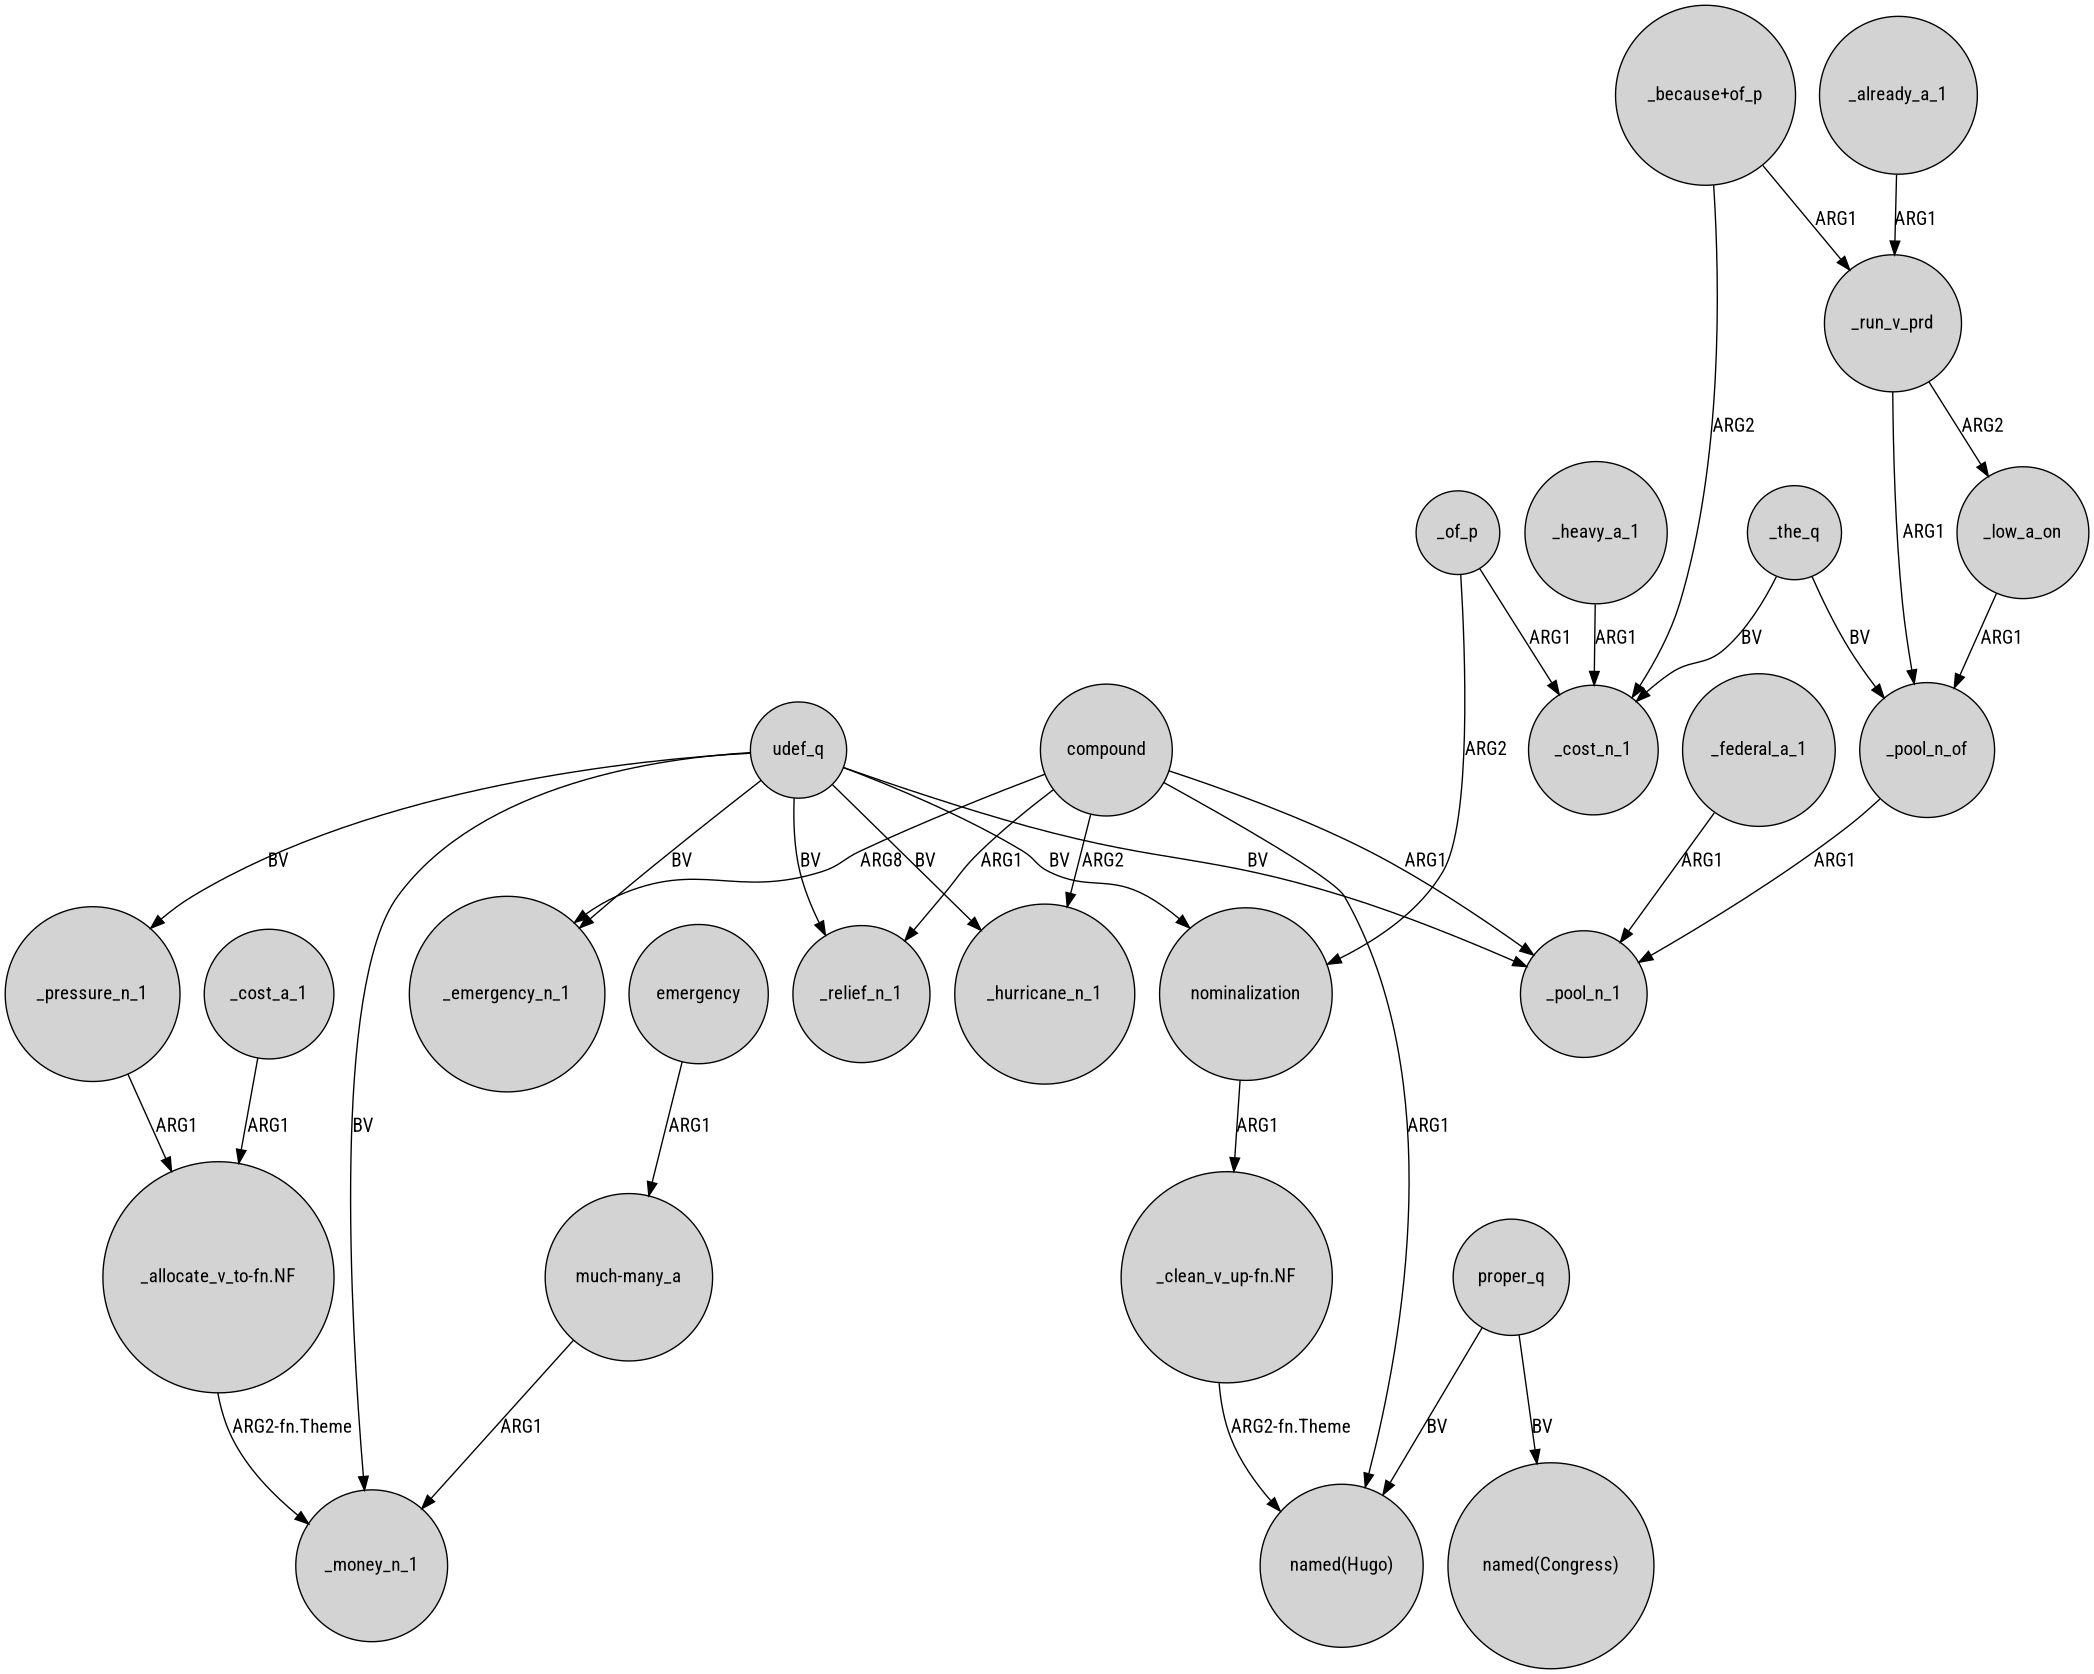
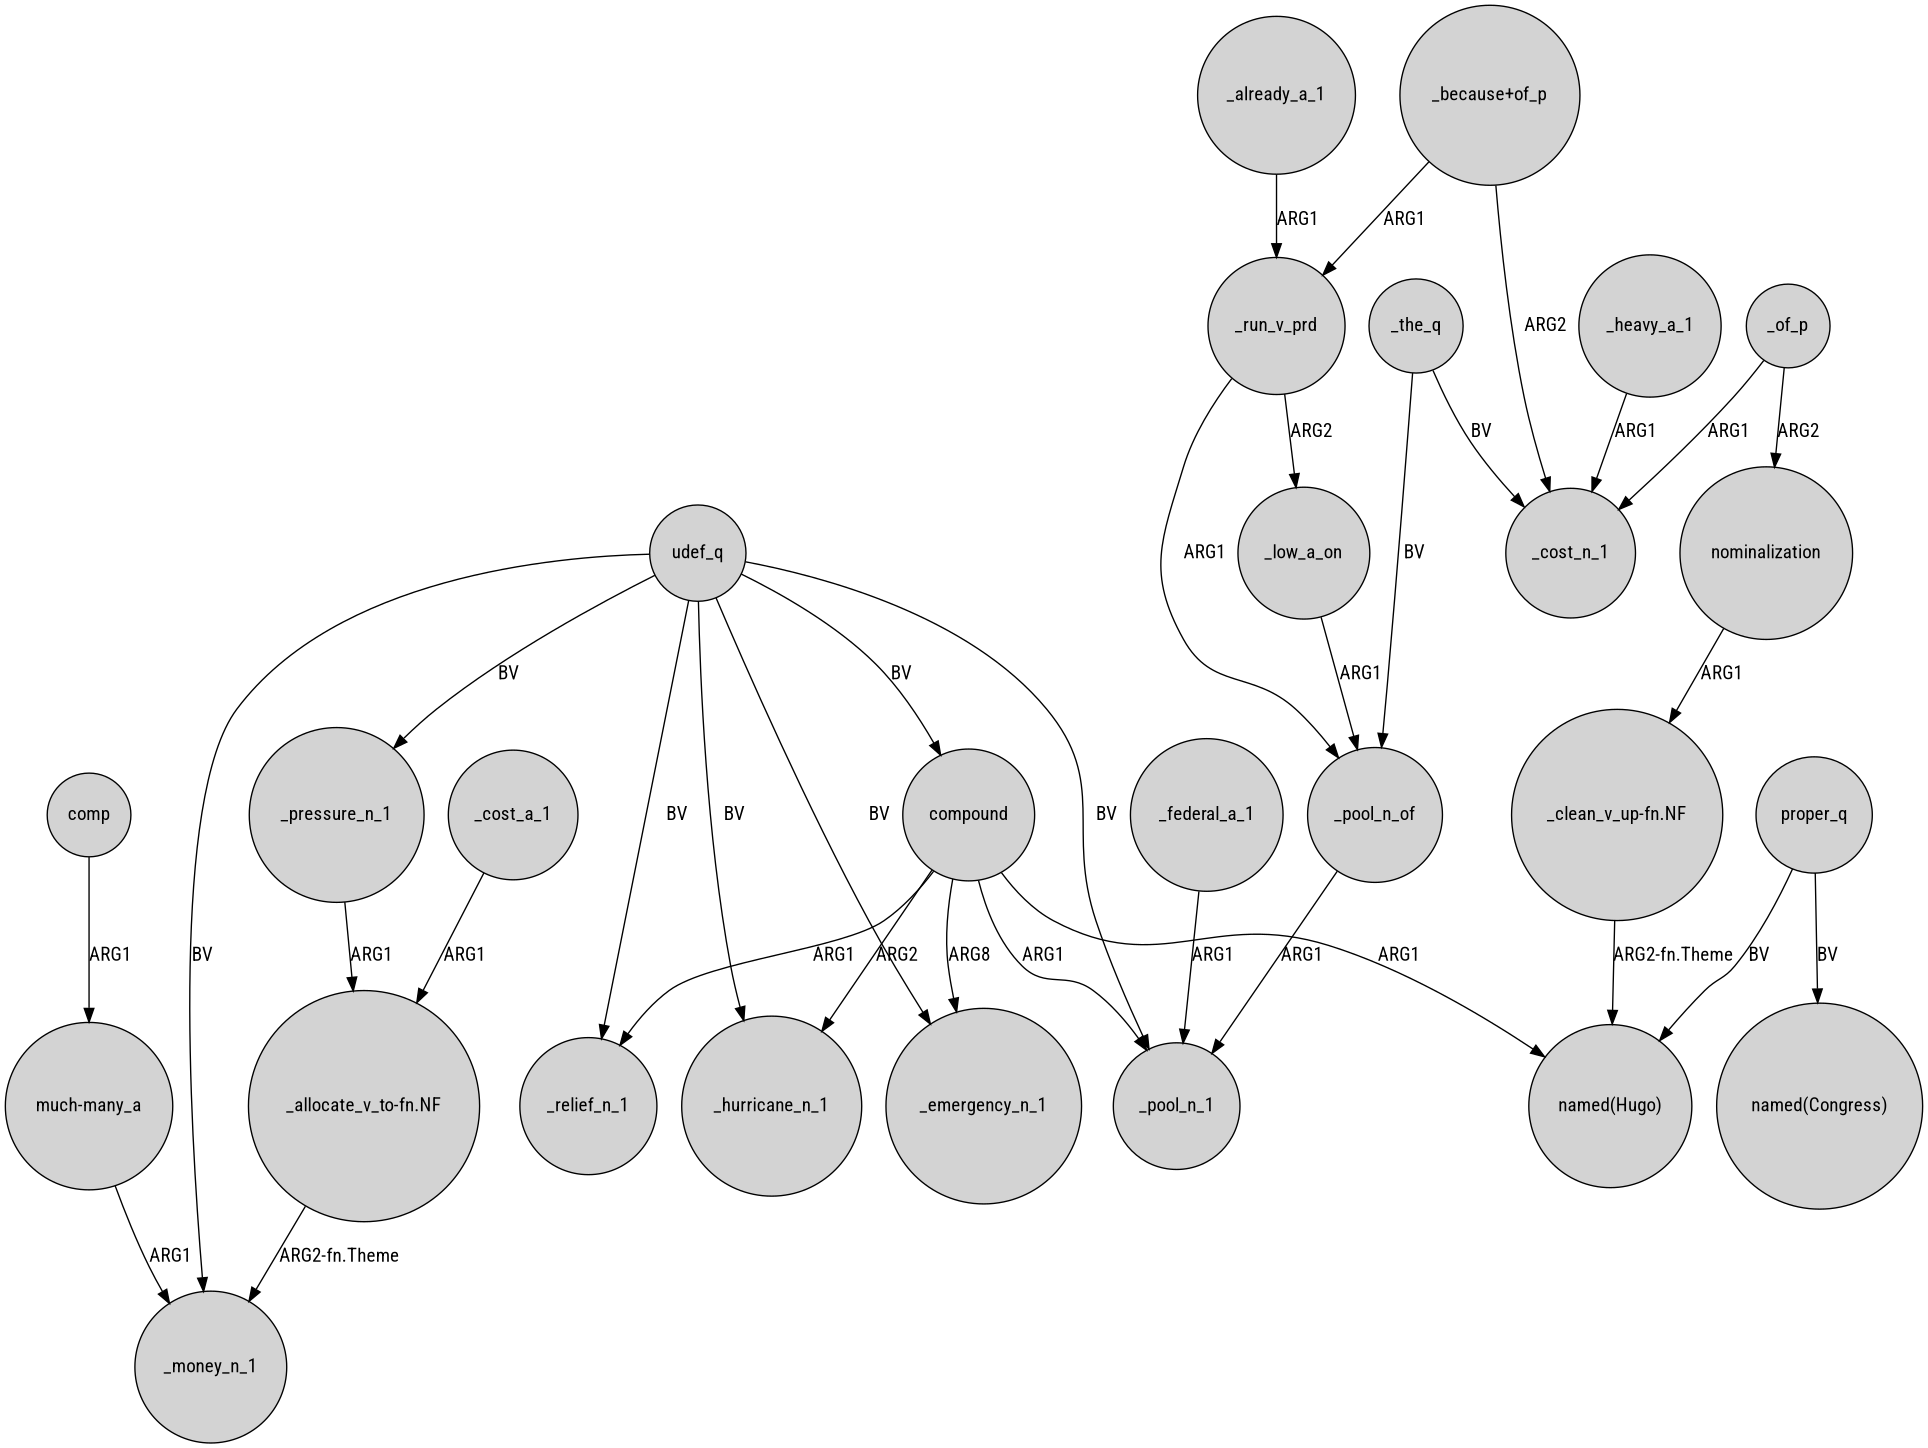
(1013, 845) -> (852, 643)
(699, 994) -> (89, 815)
